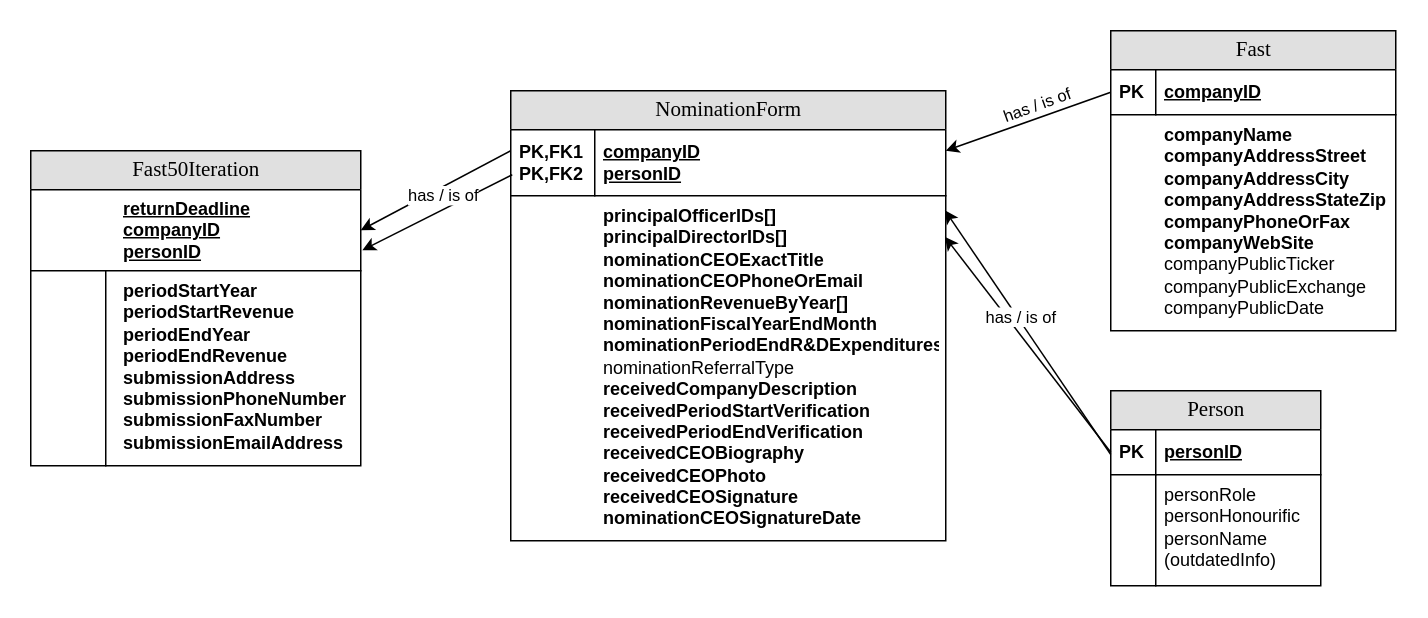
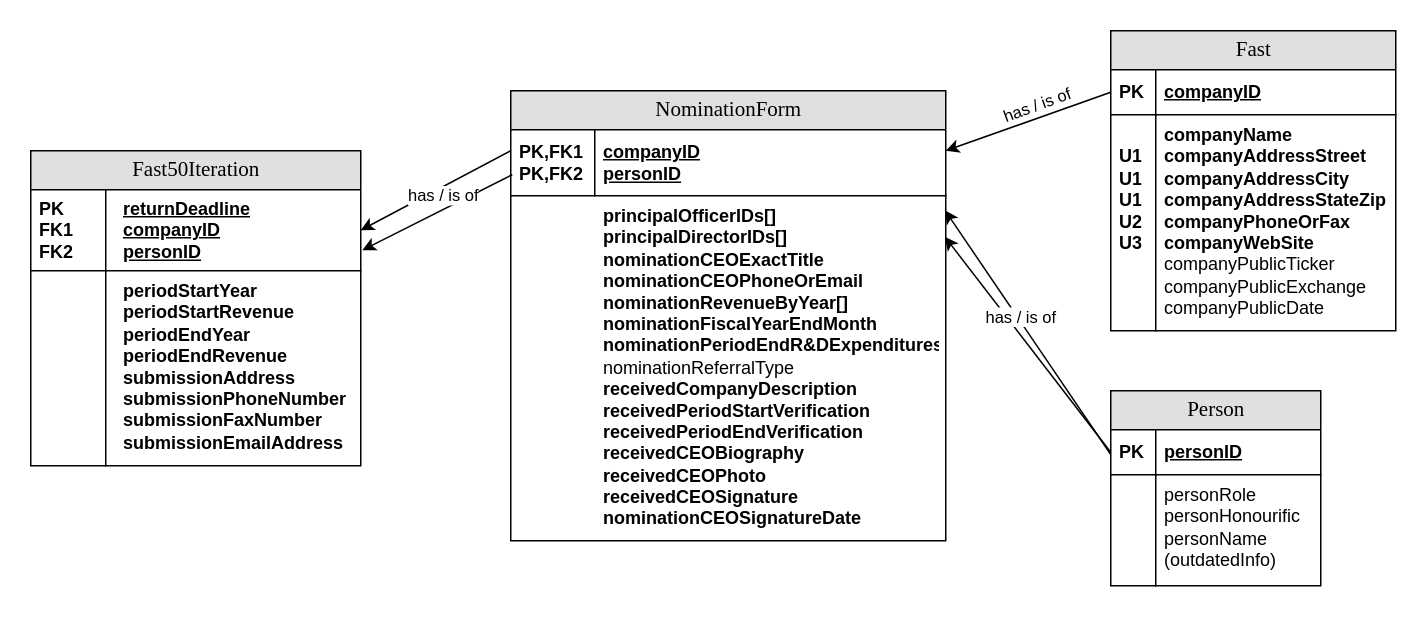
none -> (1133, 223)
none -> (68, 230)
